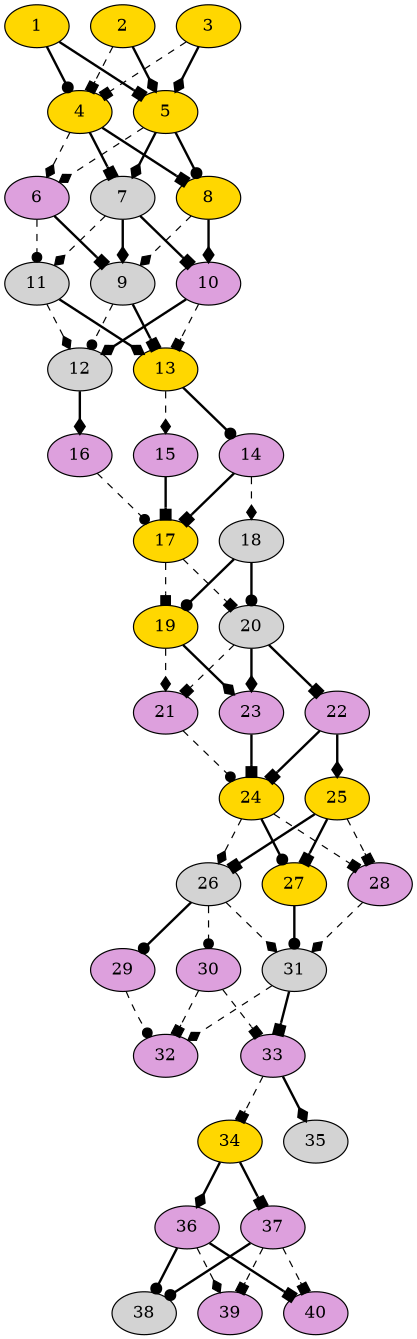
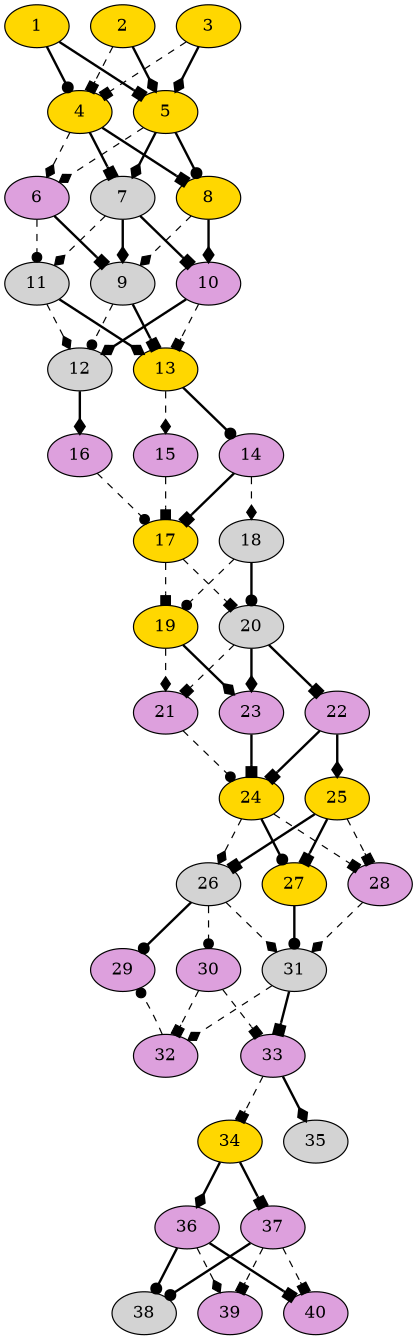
(166, 492) -> (166, 492)
(214, 578) -> (214, 578)
(135, 1010) -> (154, 1015)
